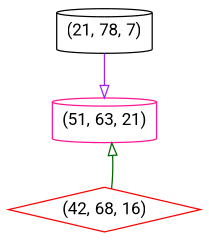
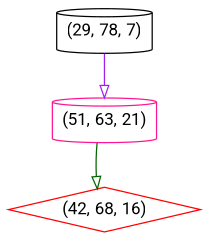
(104, 31) -> (104, 31)
(113, 172) -> (96, 160)
